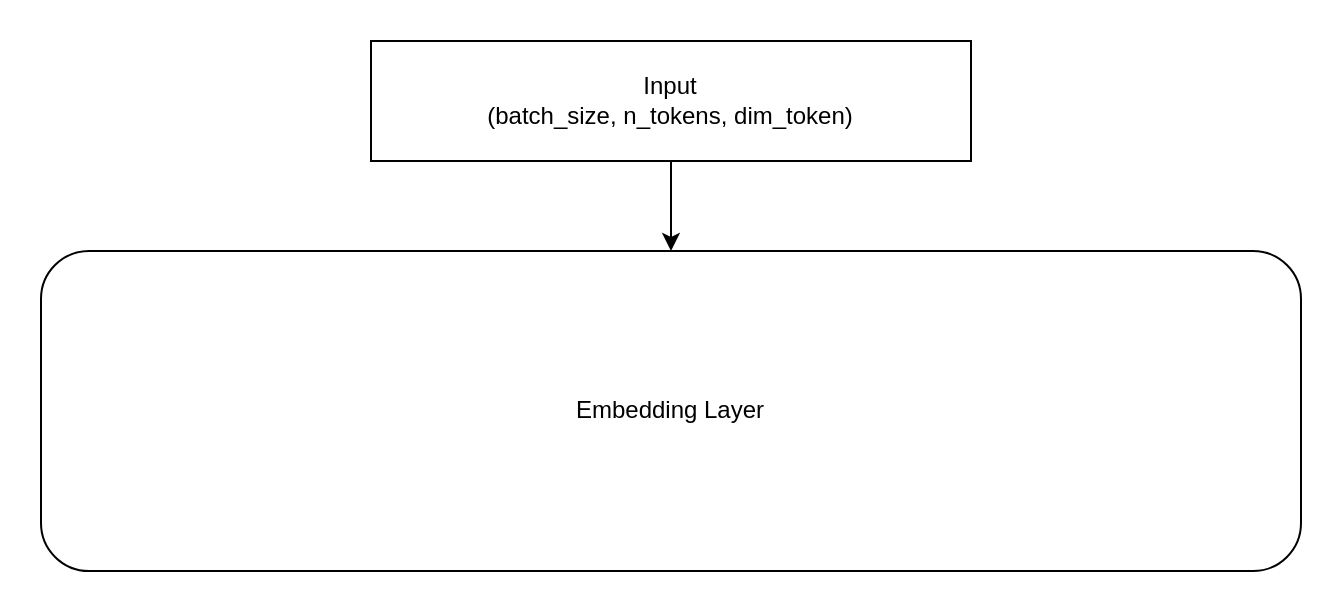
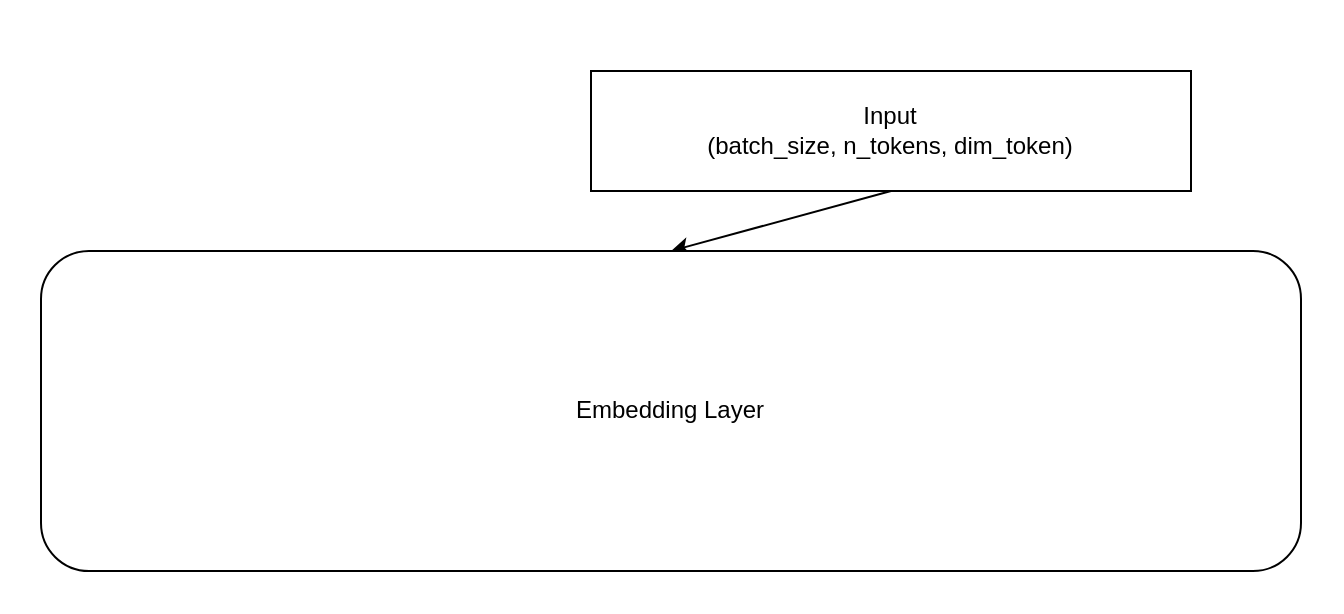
(671, 101) -> (891, 131)
